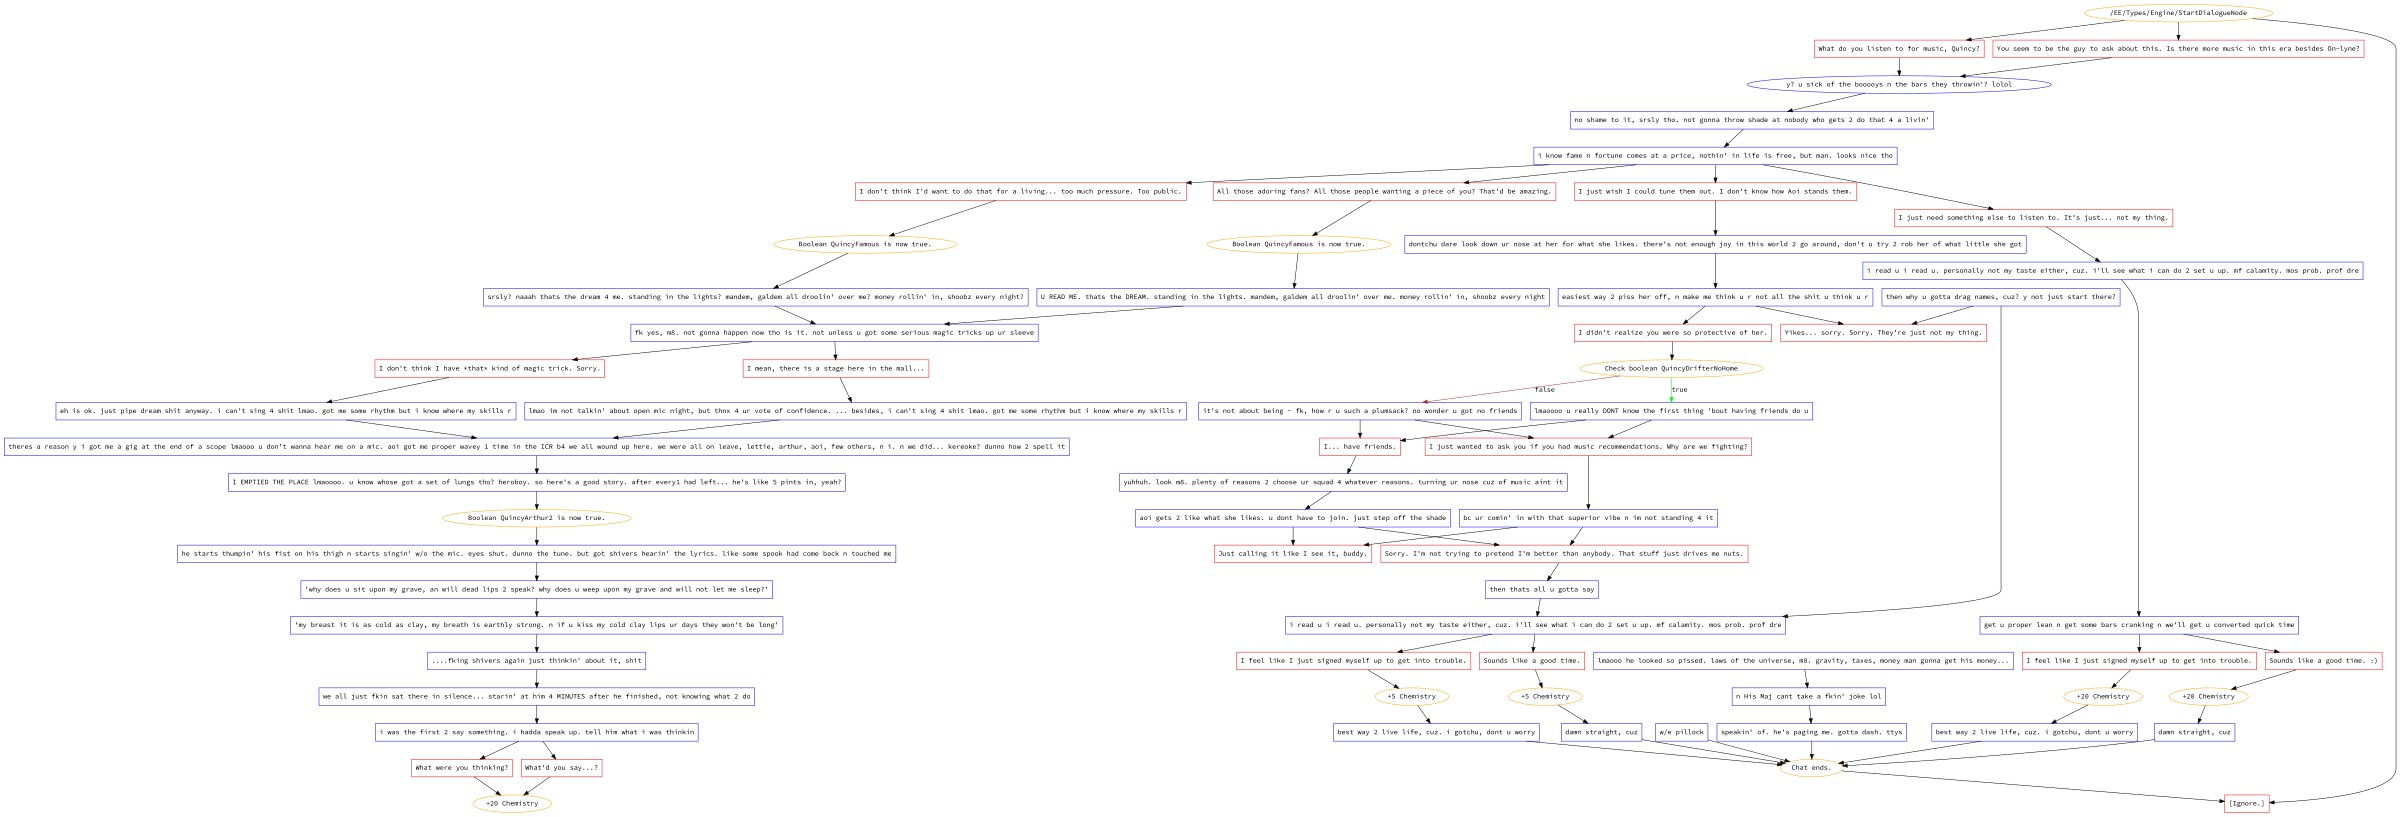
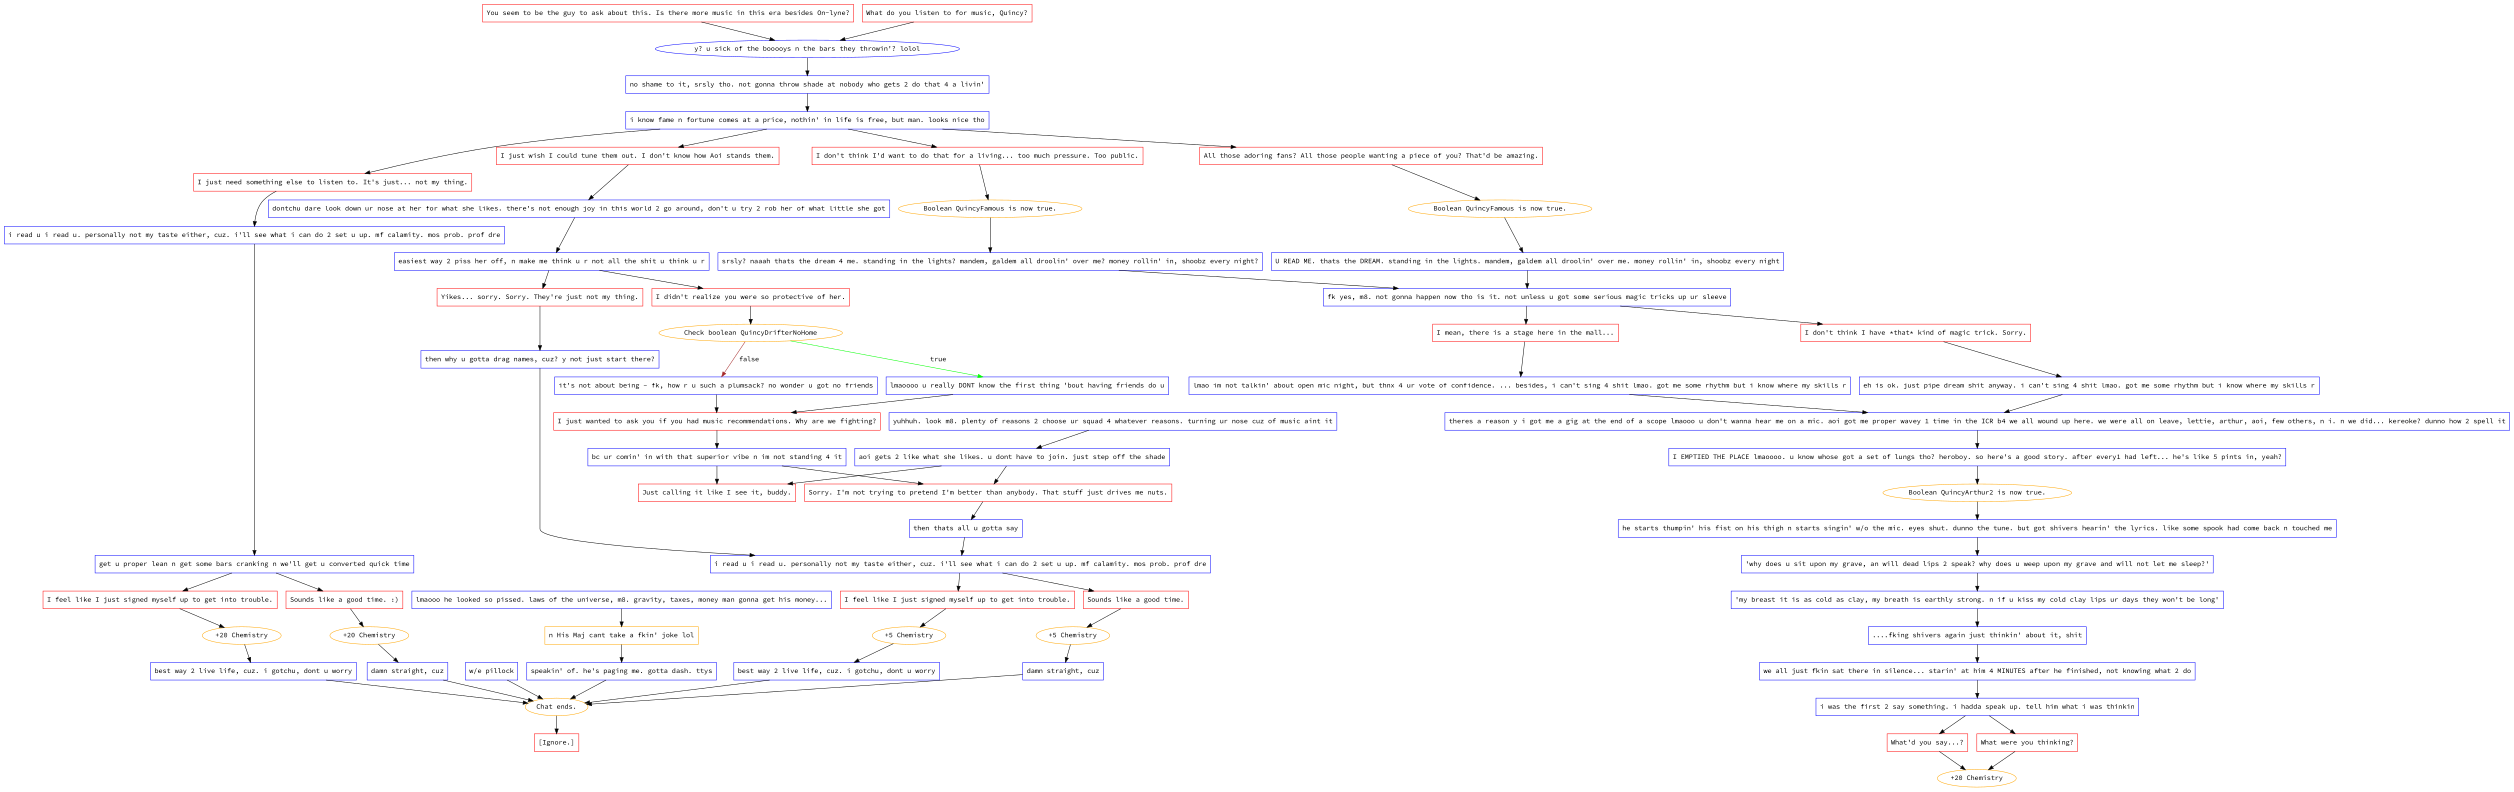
(2178, 13) -> none
(1945, 314) -> (540, 326)
(1360, 447) -> none
(1809, 697) -> (622, 636)
